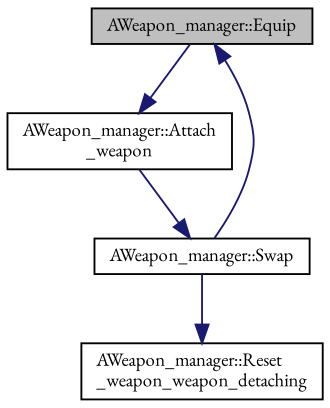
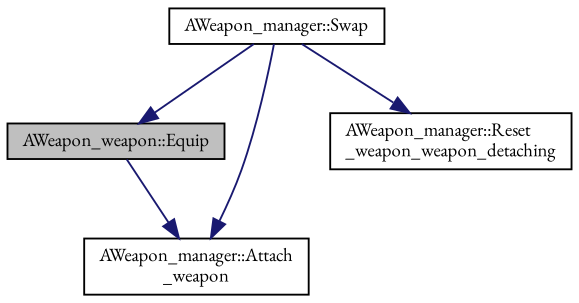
(202, 26) -> (116, 141)
(159, 196) -> (253, 134)
